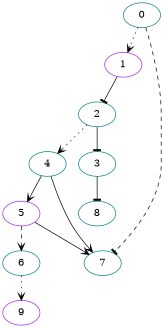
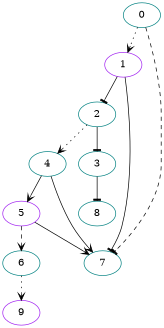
none -> (130, 164)
